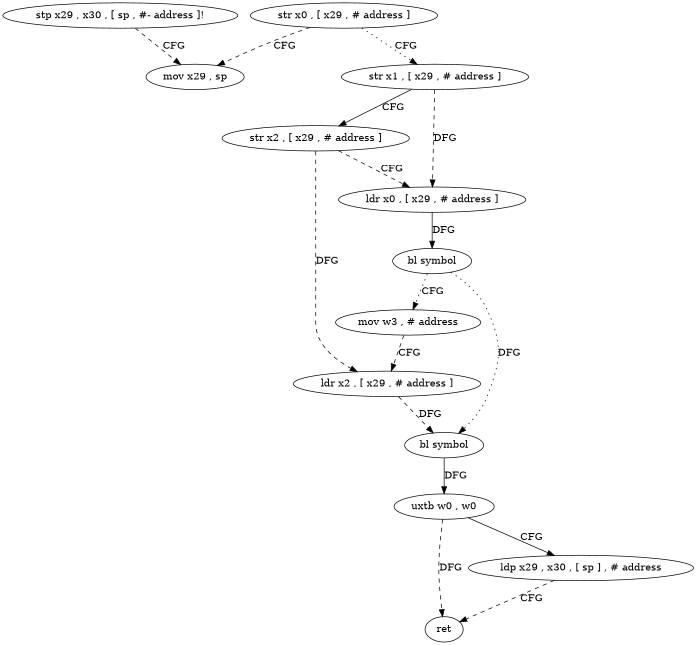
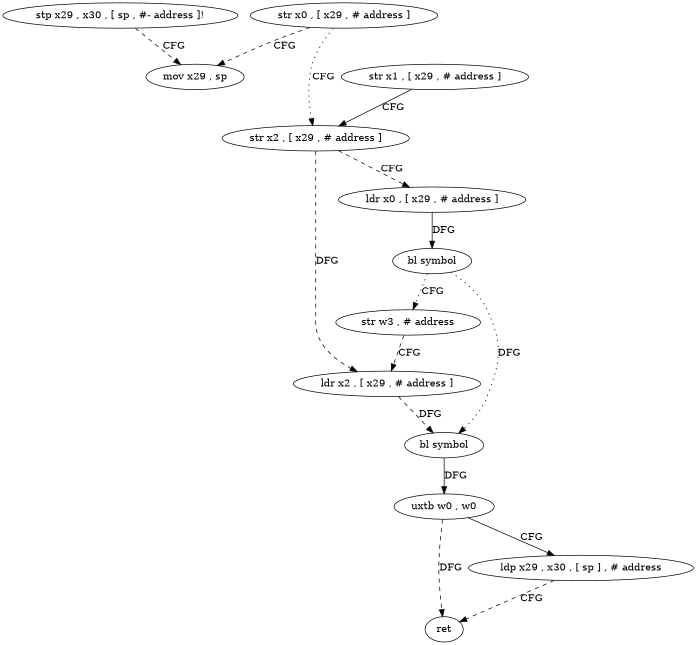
(386, 44) -> (311, 70)
(434, 135) -> none
(408, 322) -> (408, 322)
